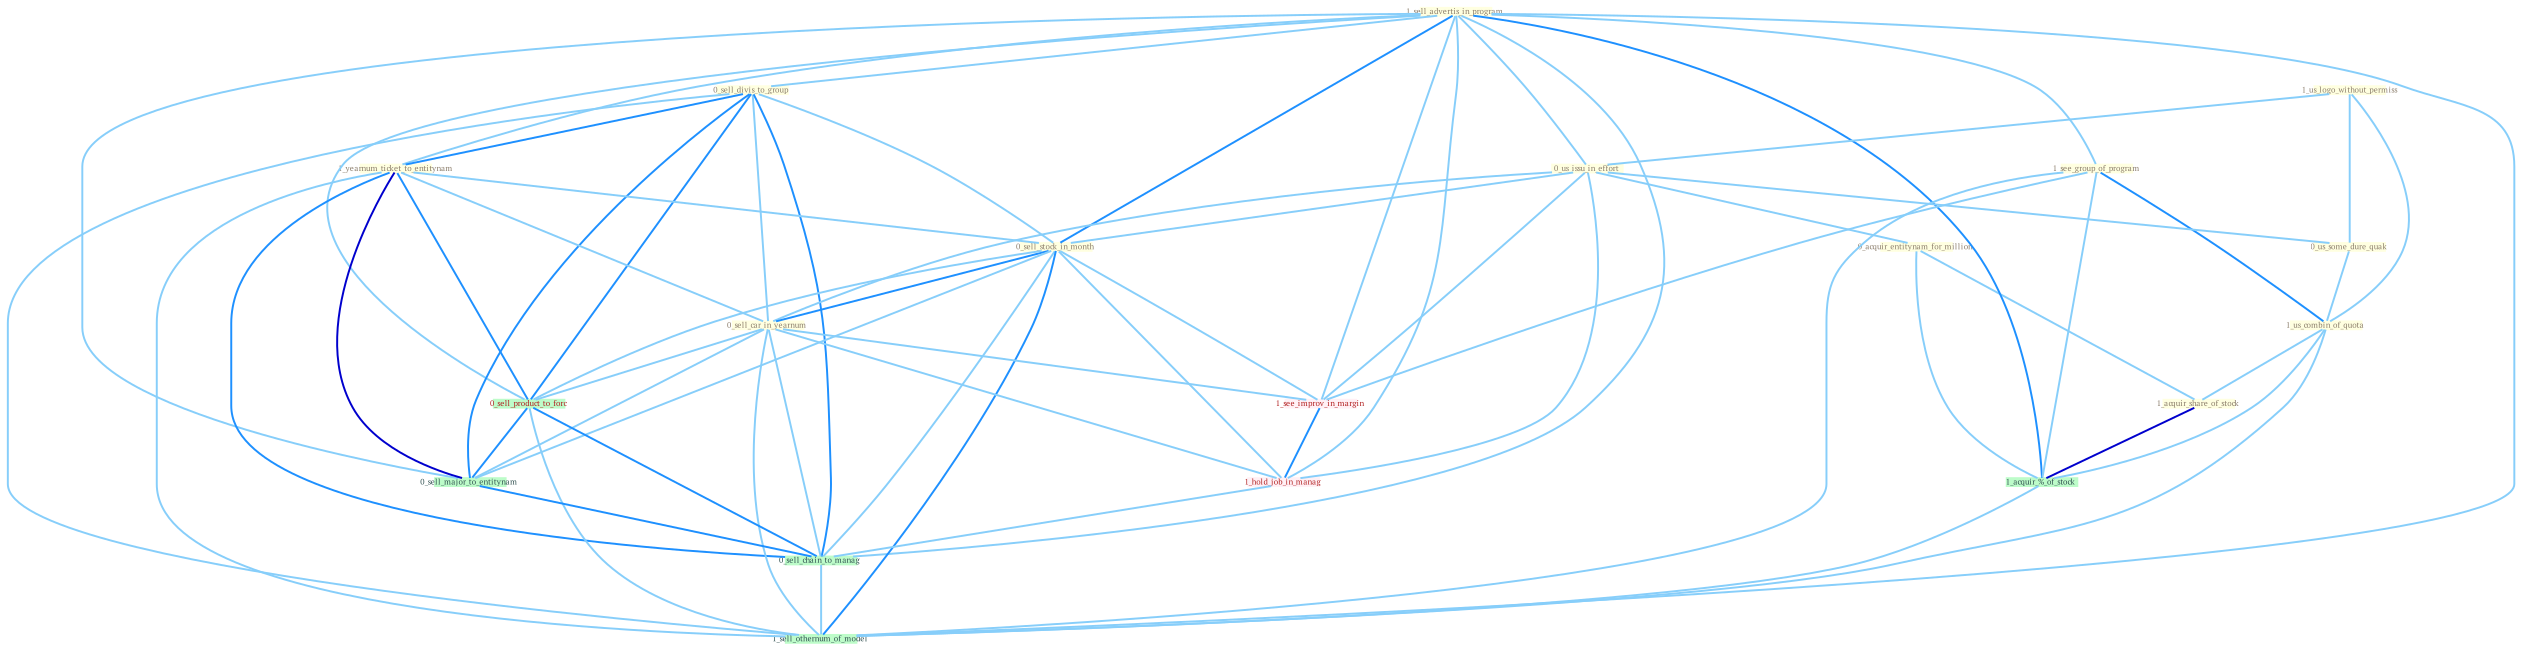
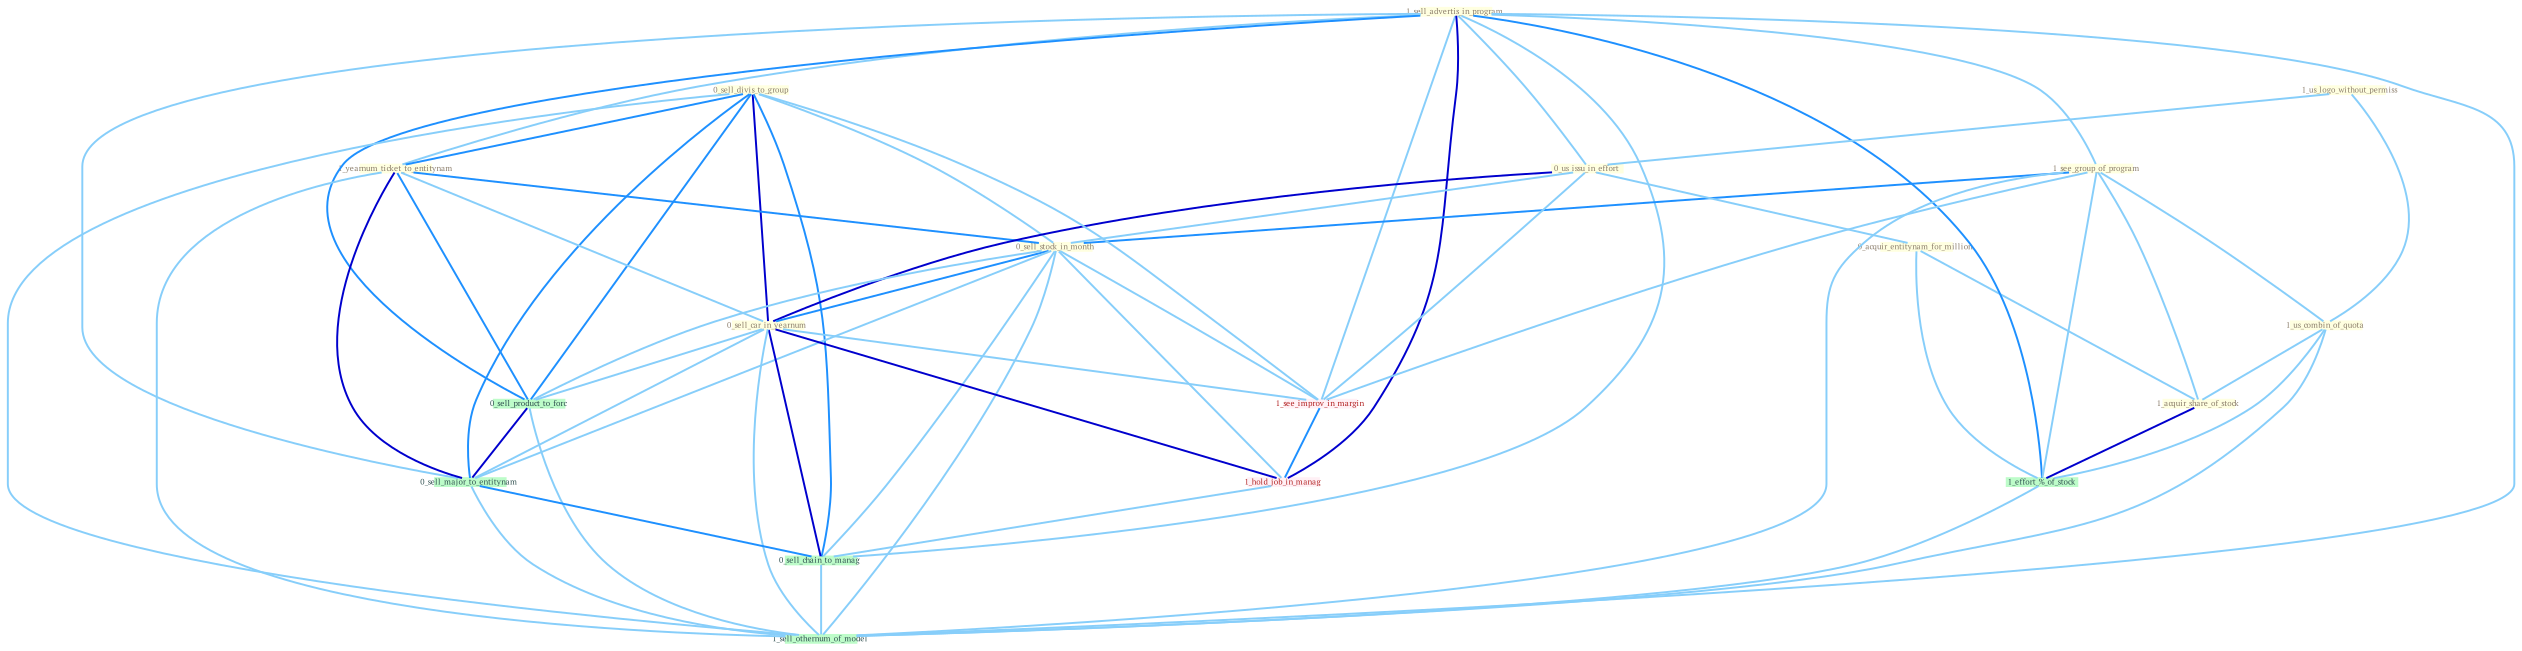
(1104, 51) -> (1058, 211)
(640, 86) -> (640, 86)
(1256, 129) -> (1576, 208)
(760, 197) -> (760, 197)
(726, 208) -> (726, 208)
(1156, 214) -> (1156, 214)
(2214, 244) -> (2214, 244)
(2350, 247) -> none
(1434, 274) -> (1434, 274)
none -> (2155, 283)
(529, 404) -> (529, 404)
(1026, 404) -> (1026, 404)
(1547, 415) -> none
(500, 443) -> (500, 443)
(795, 443) -> (795, 443)
(959, 454) -> (959, 454)
(675, 482) -> none
(2042, 482) -> (2042, 482)
(337, 490) -> none
none -> (607, 600)
